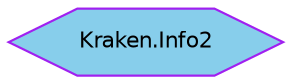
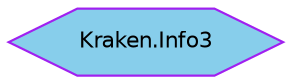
(146, 42) -> (146, 42)
